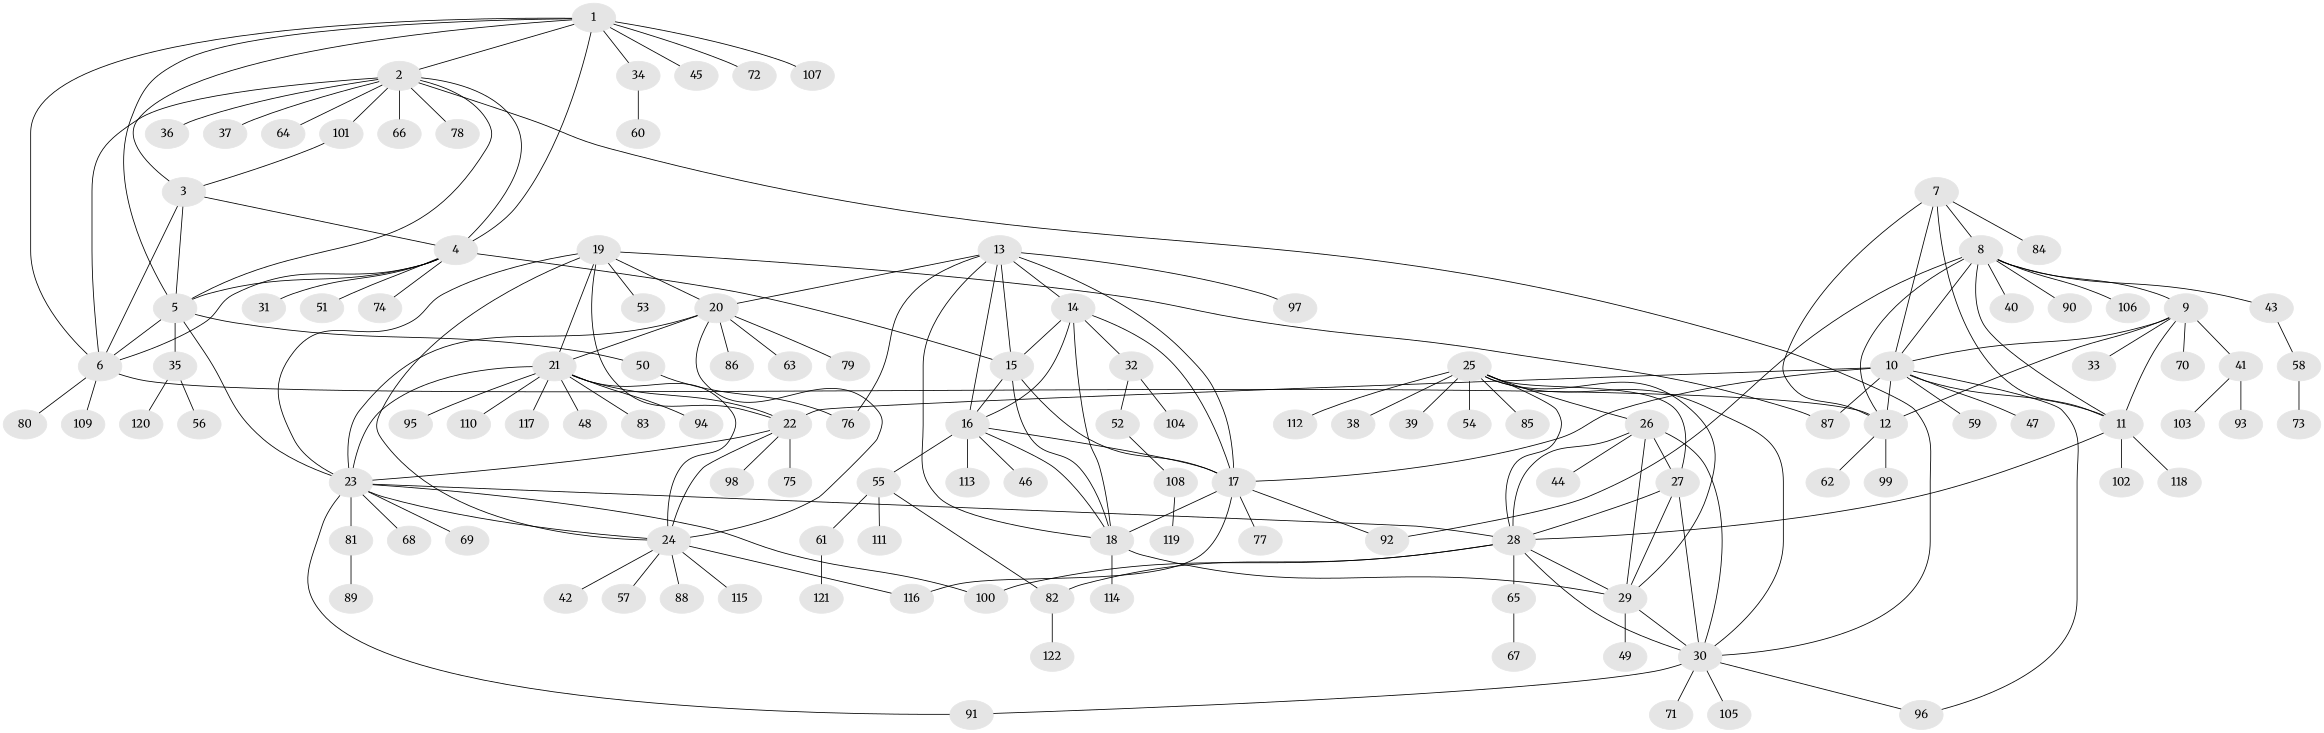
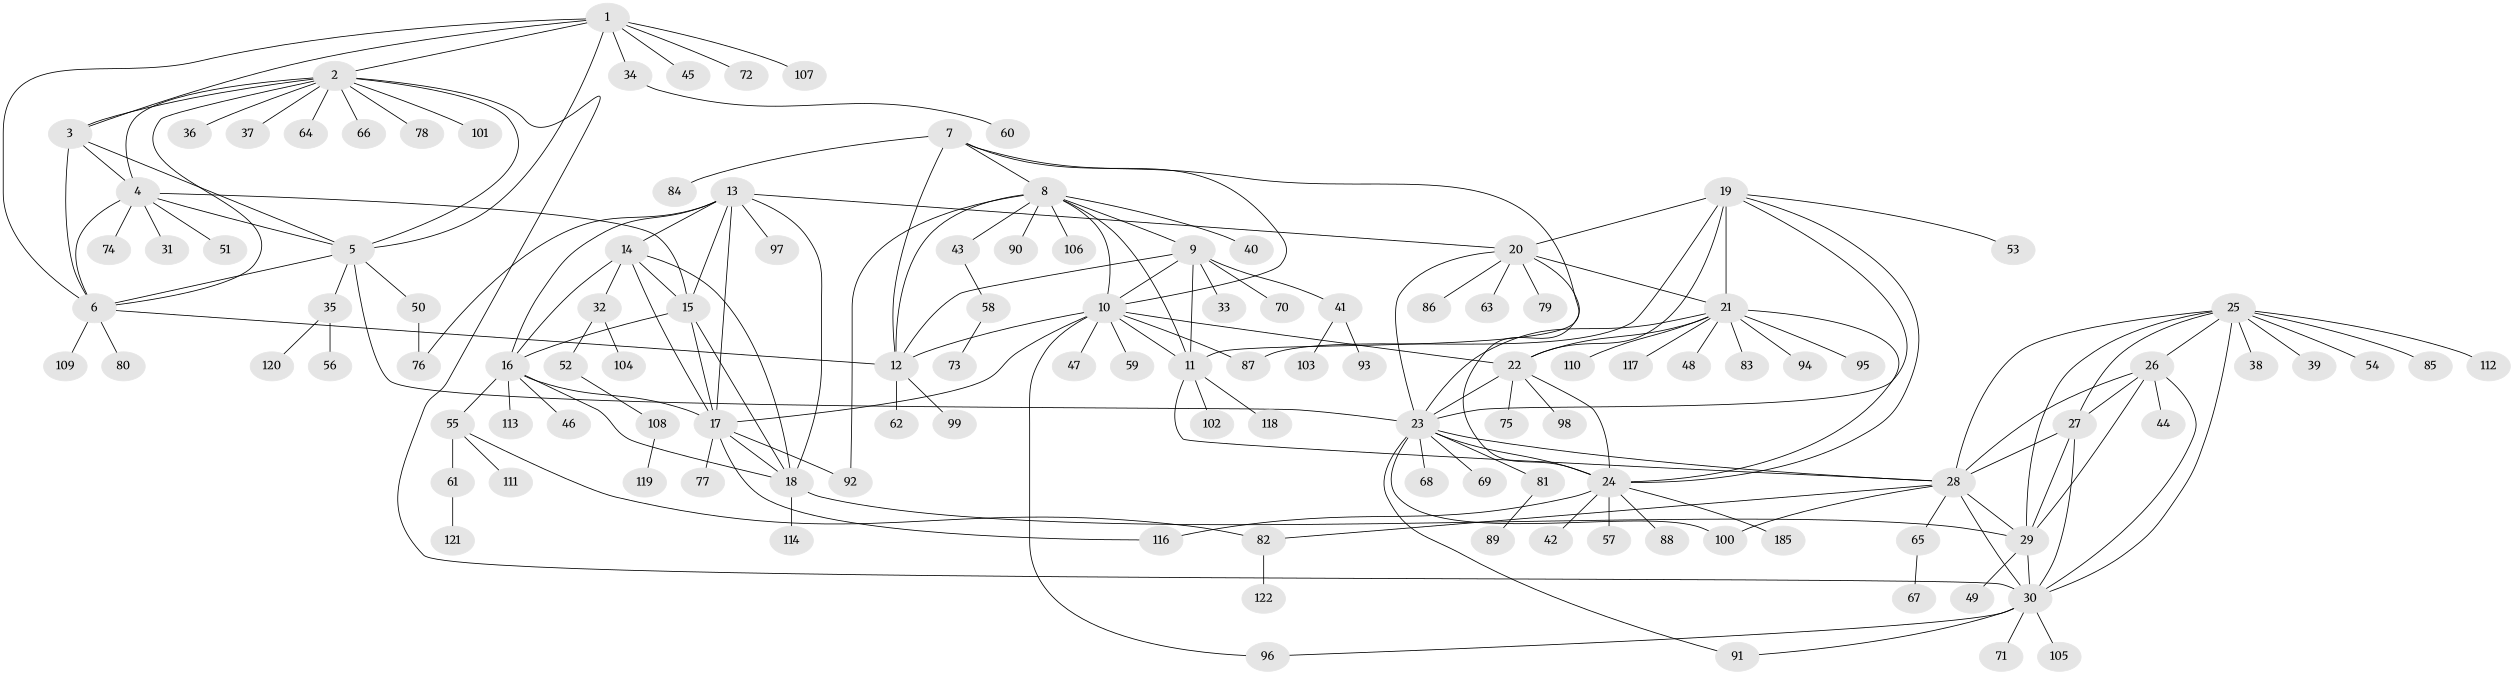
(551, 149) -> none
(265, 166) -> (199, 97)
(740, 599) -> (1783, 541)
